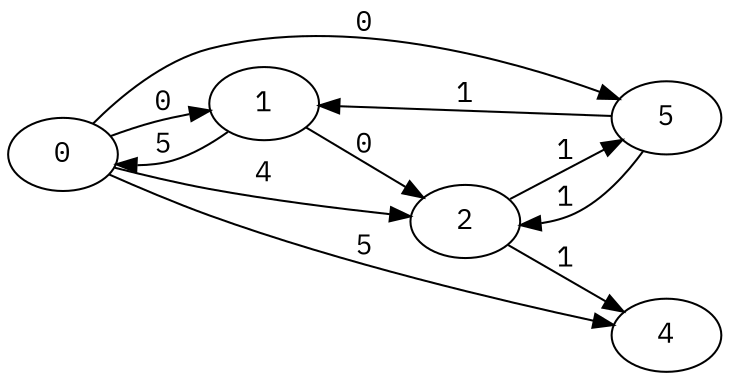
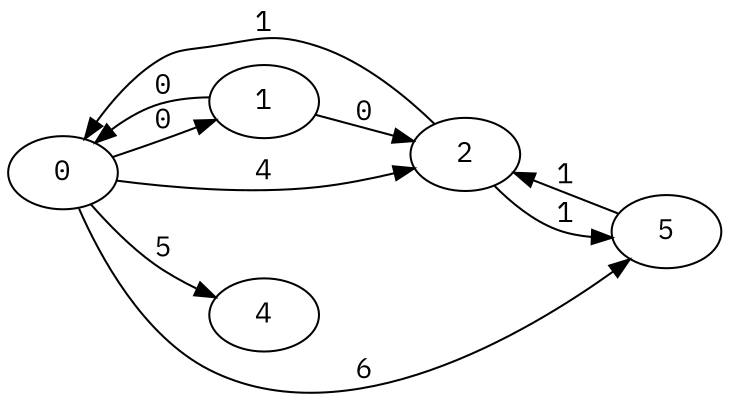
(365, 23) -> (365, 371)
(476, 111) -> none
(164, 145) -> (164, 86)
(557, 273) -> (264, 38)
